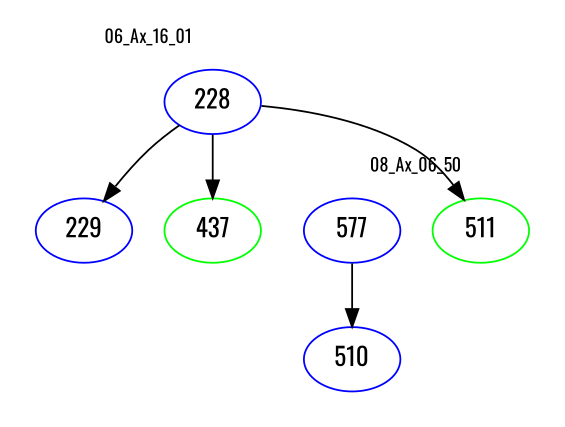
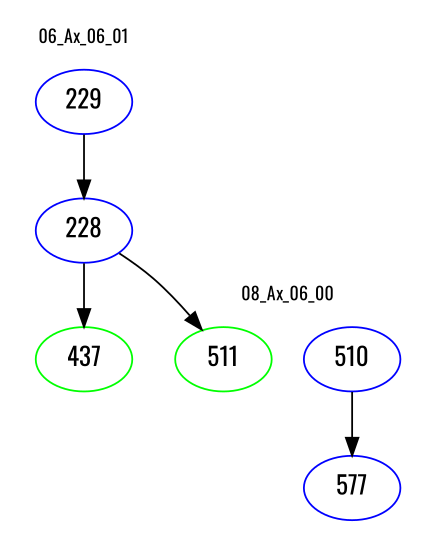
(148, 38) -> (84, 38)
(145, 153) -> (84, 157)
(416, 167) -> (288, 296)
(352, 286) -> (352, 415)
